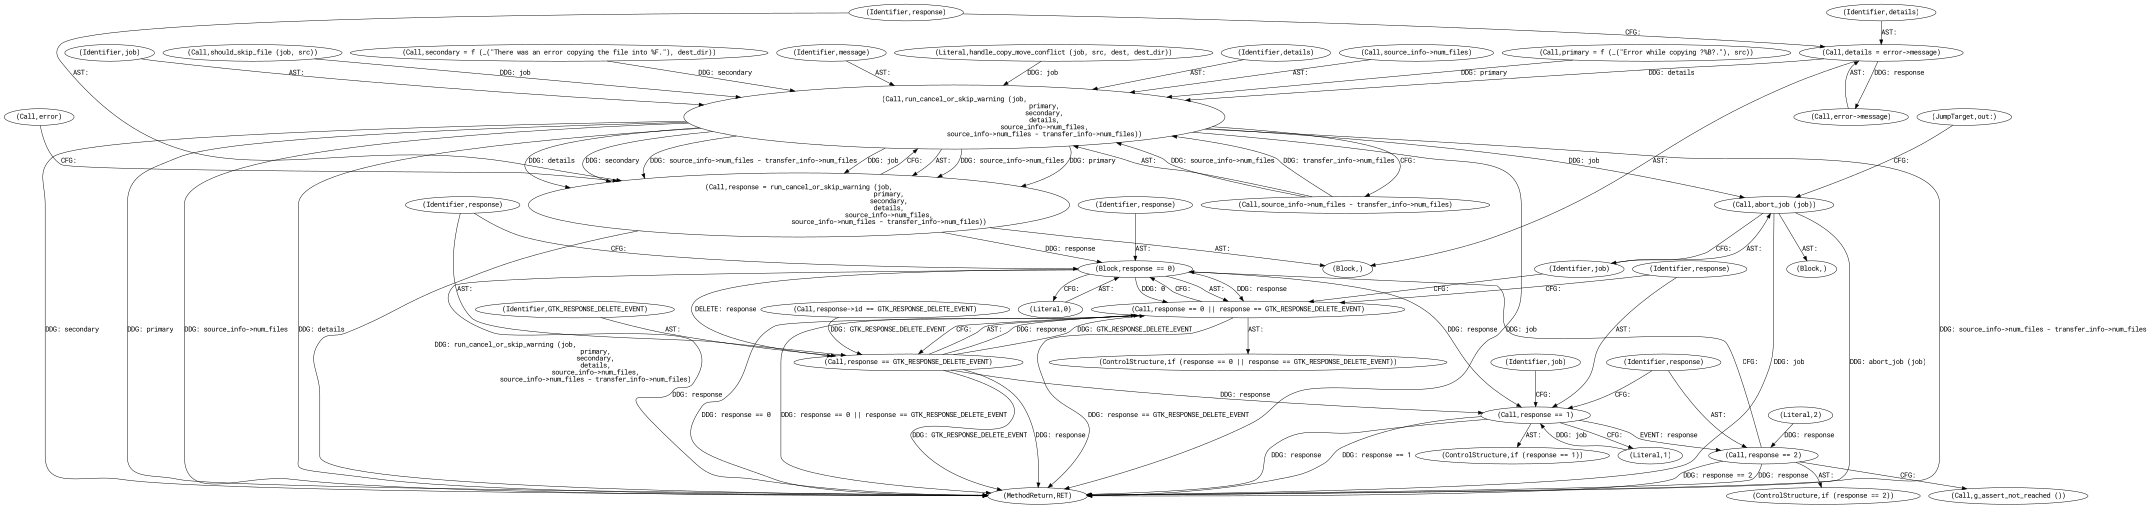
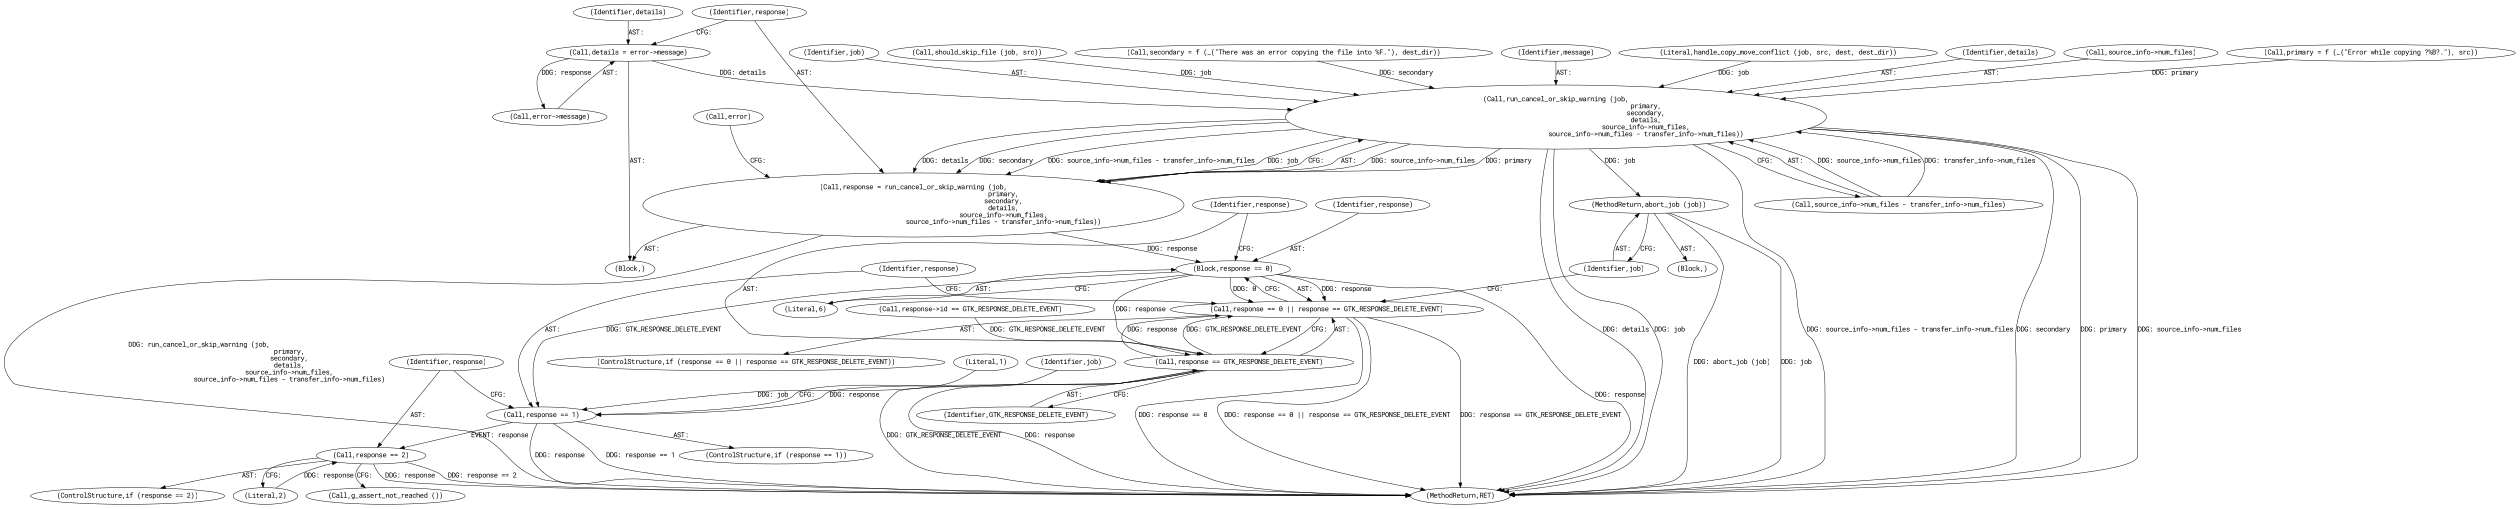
(1964, 117) -> none
(1774, 205) -> (1649, 205)
(726, 310) -> (1141, 310)
(1050, 310) -> (805, 310)
(1504, 322) -> (286, 463)
(1473, 330) -> (664, 330)
none -> (1130, 388)
(1595, 434) -> none
